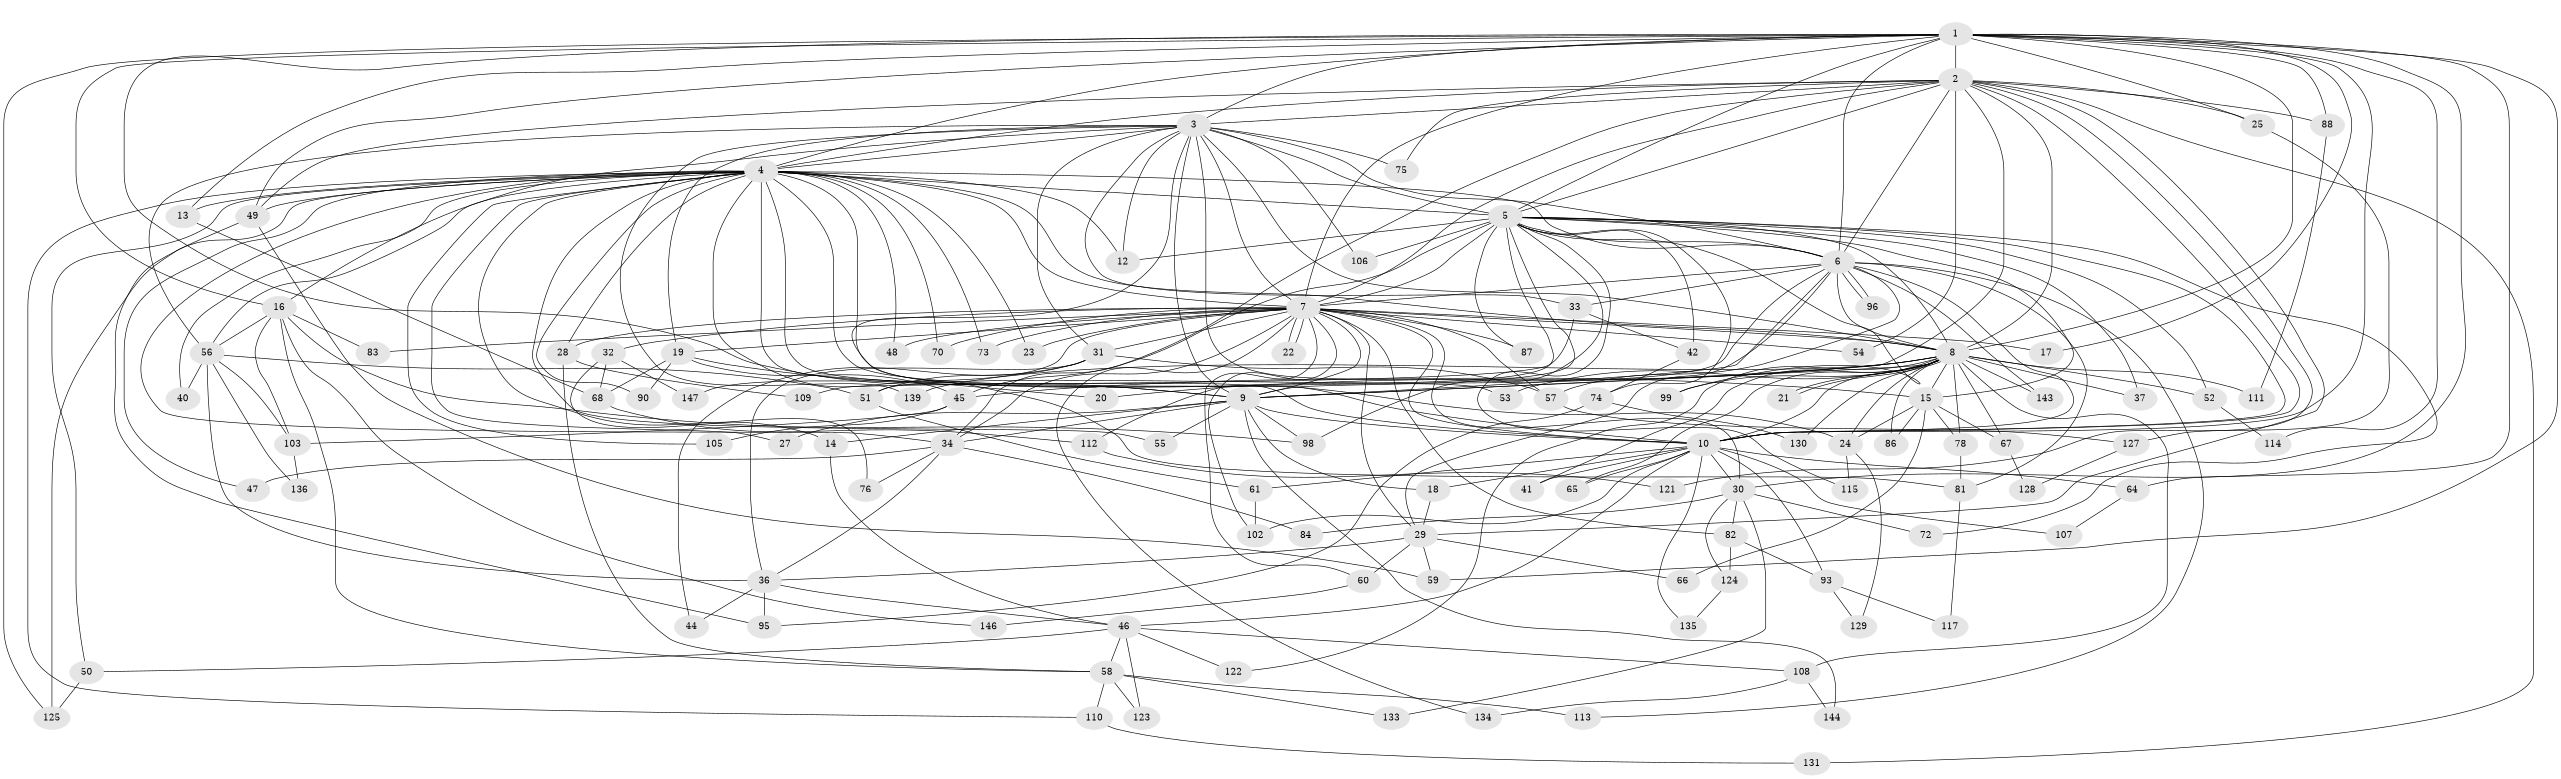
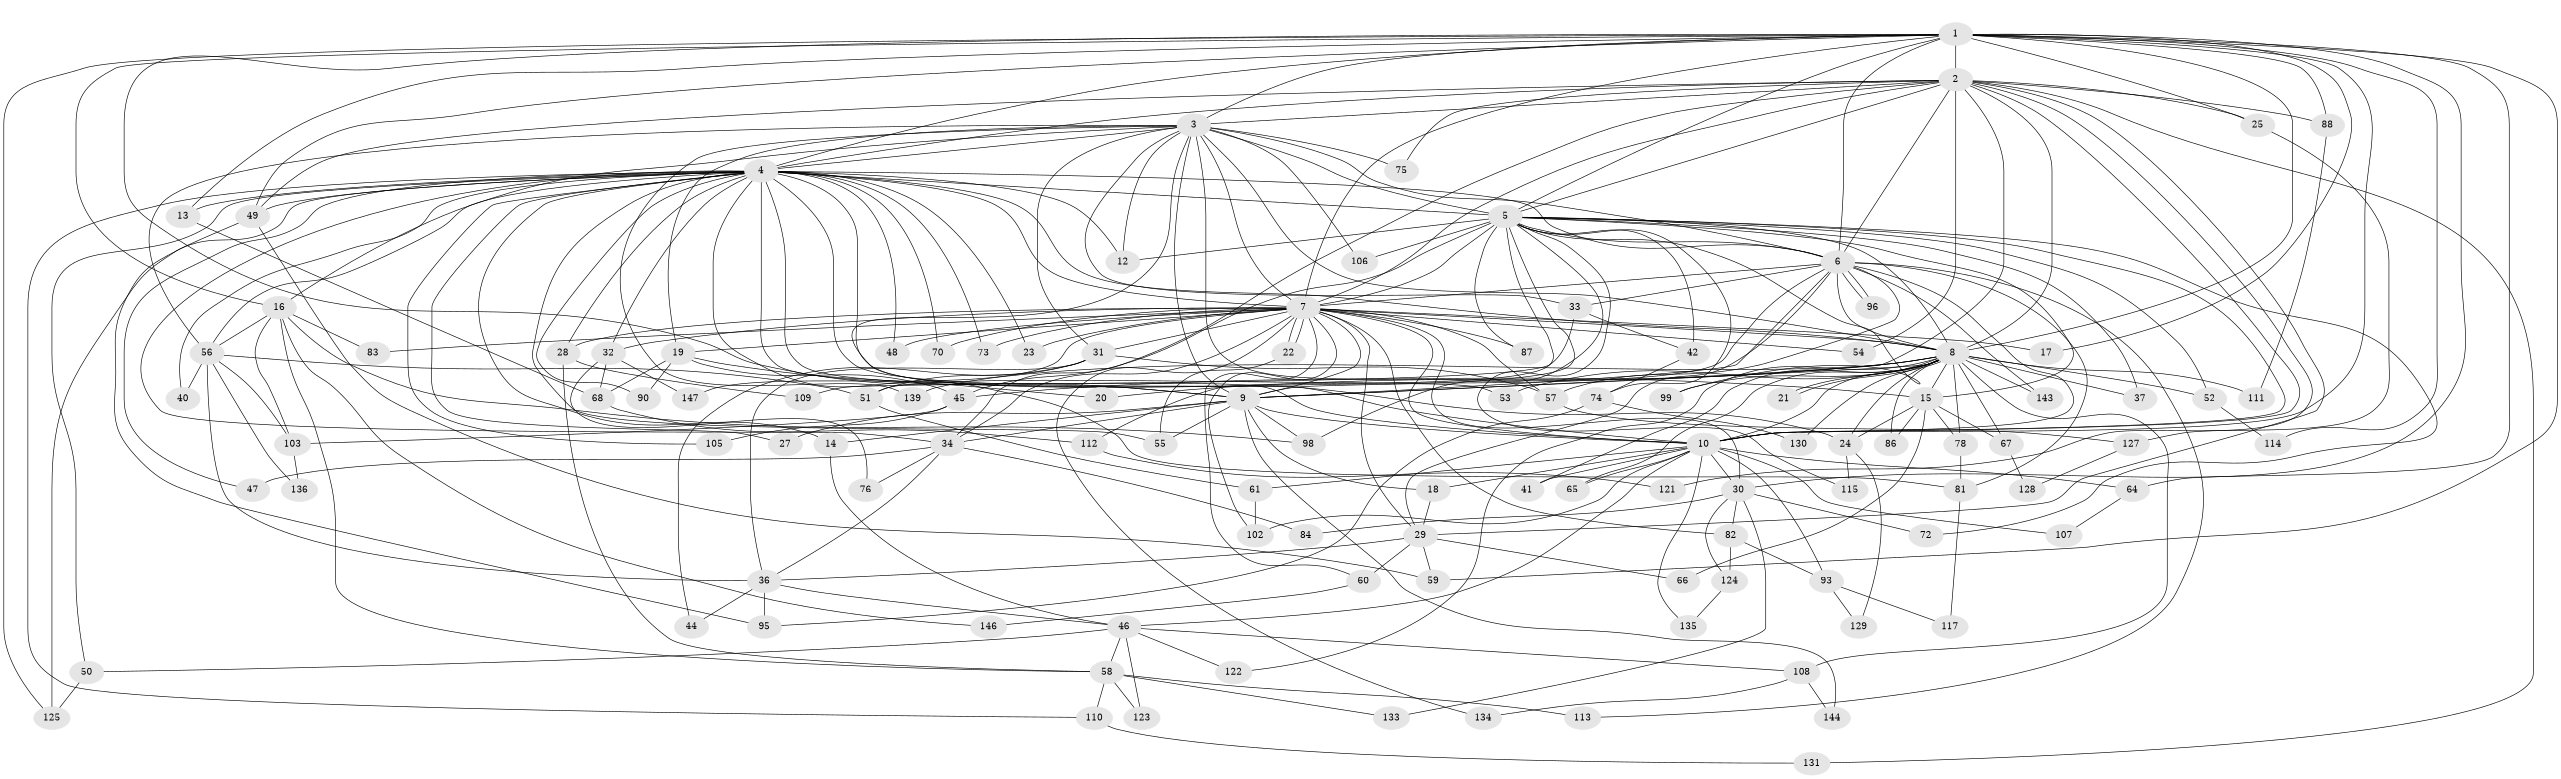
none -> (664, 253)
none -> (1222, 370)
